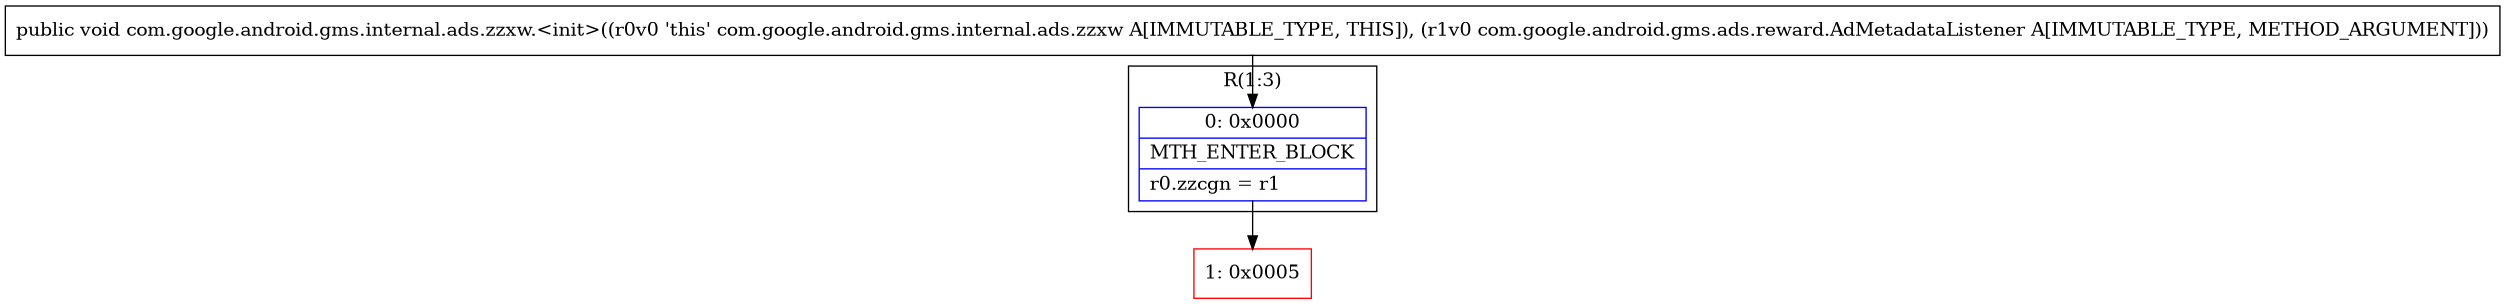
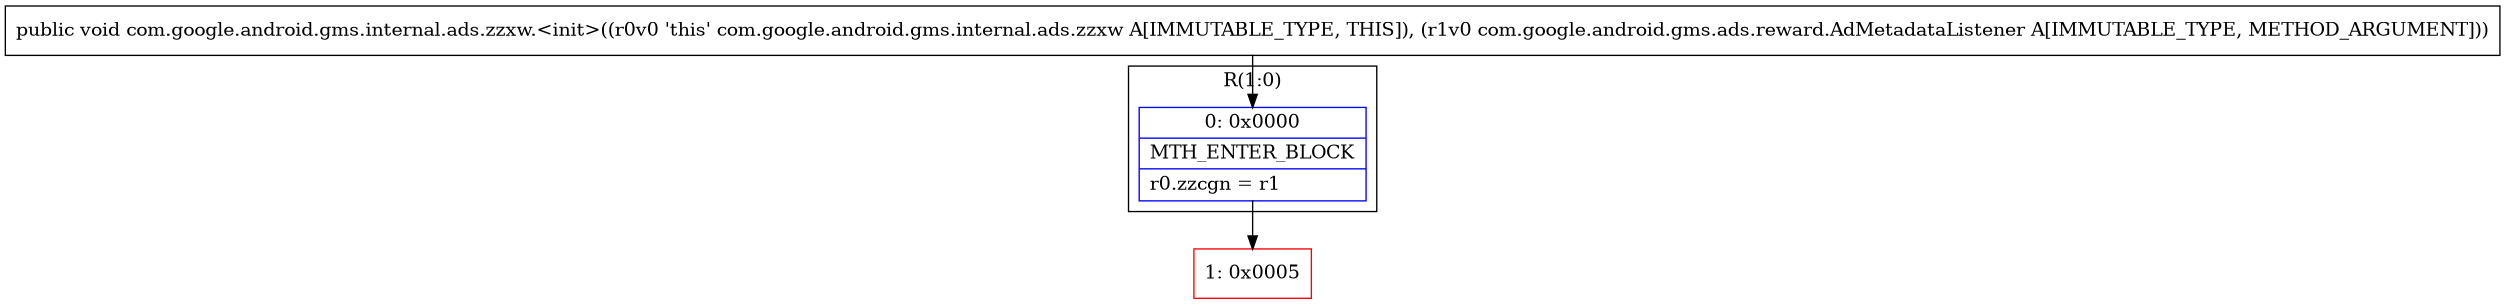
(1253, 81) -> (1253, 81)
